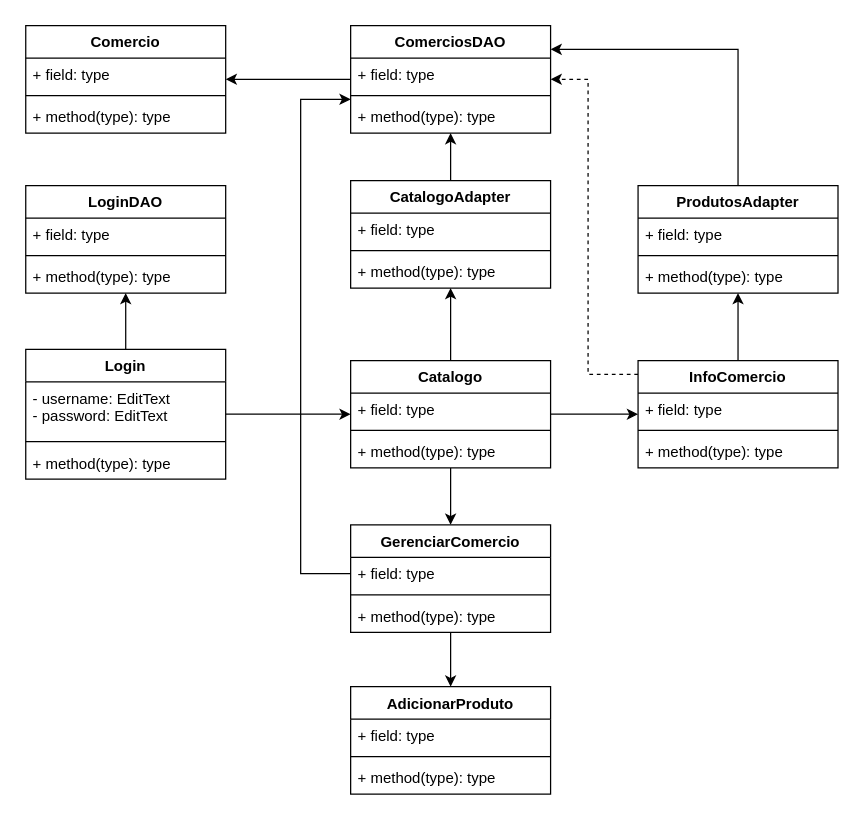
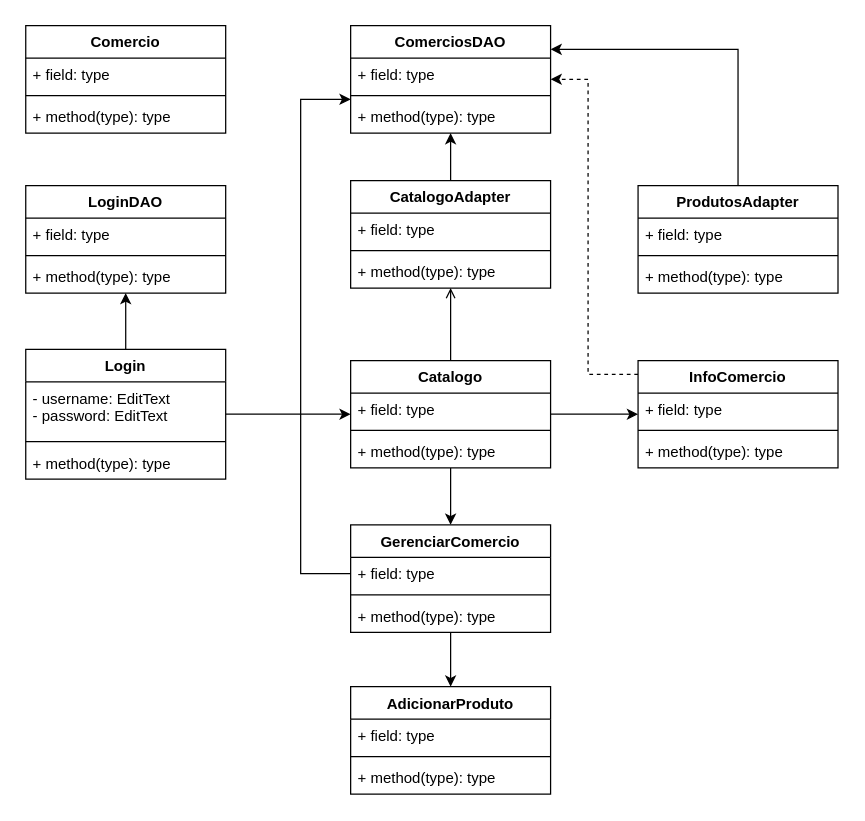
(291, 79) -> none
(451, 298) -> (451, 295)
(738, 331) -> none
